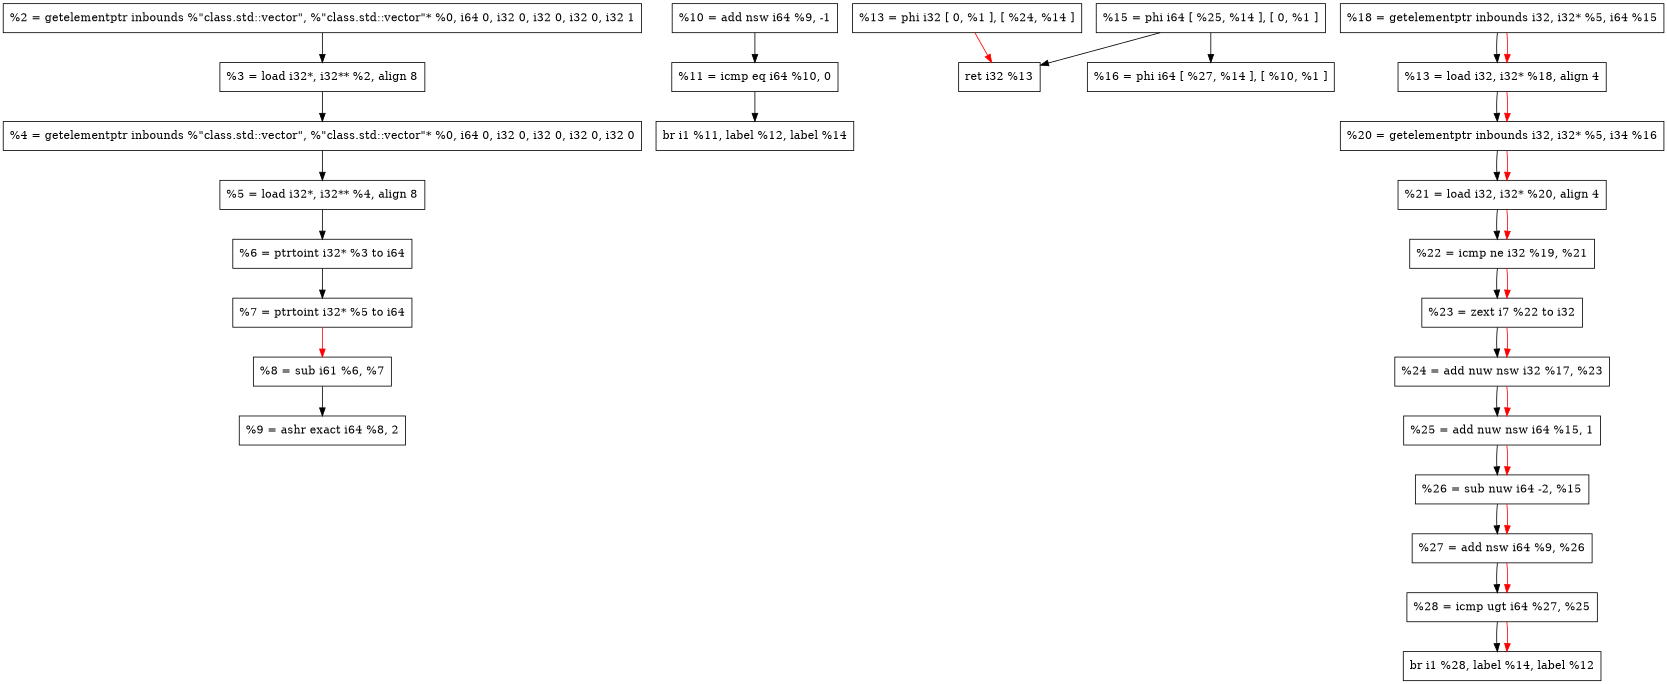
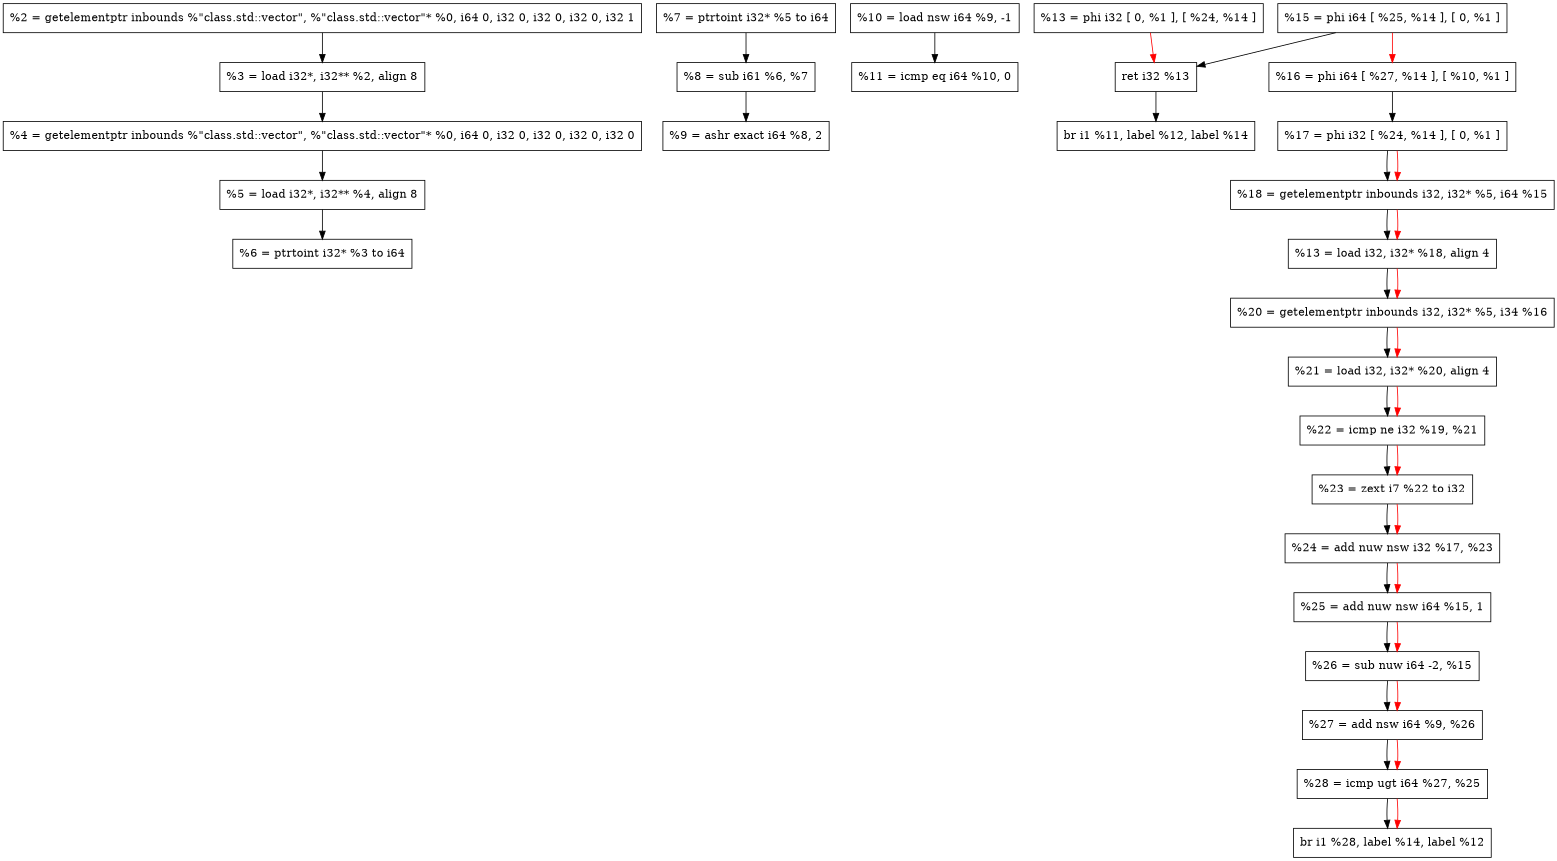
(755, 18) -> (935, 18)
(1211, 44) -> (1392, 44)
(755, 103) -> (1156, 103)
none -> (1392, 136)
(322, 279) -> none
(322, 338) -> (746, 44)
